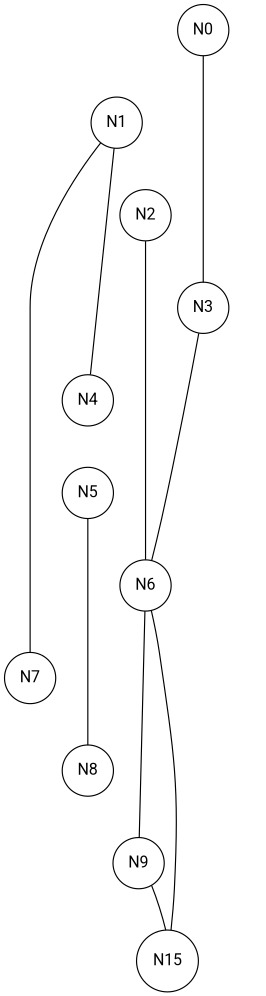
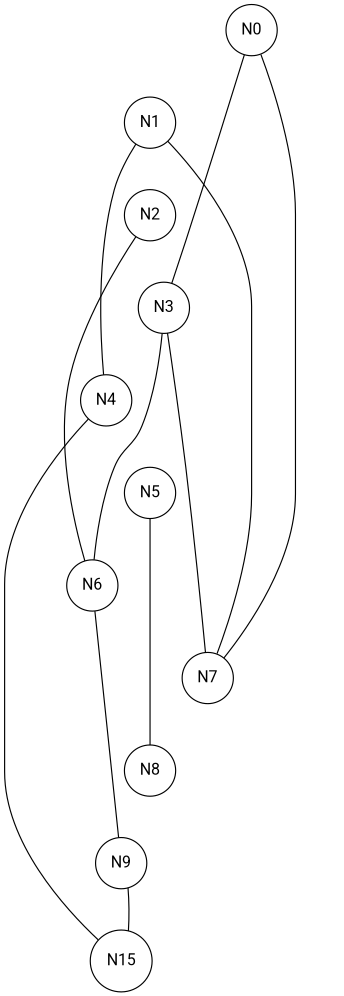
none -> (295, 363)
none -> (189, 492)
(174, 770) -> (5, 682)
